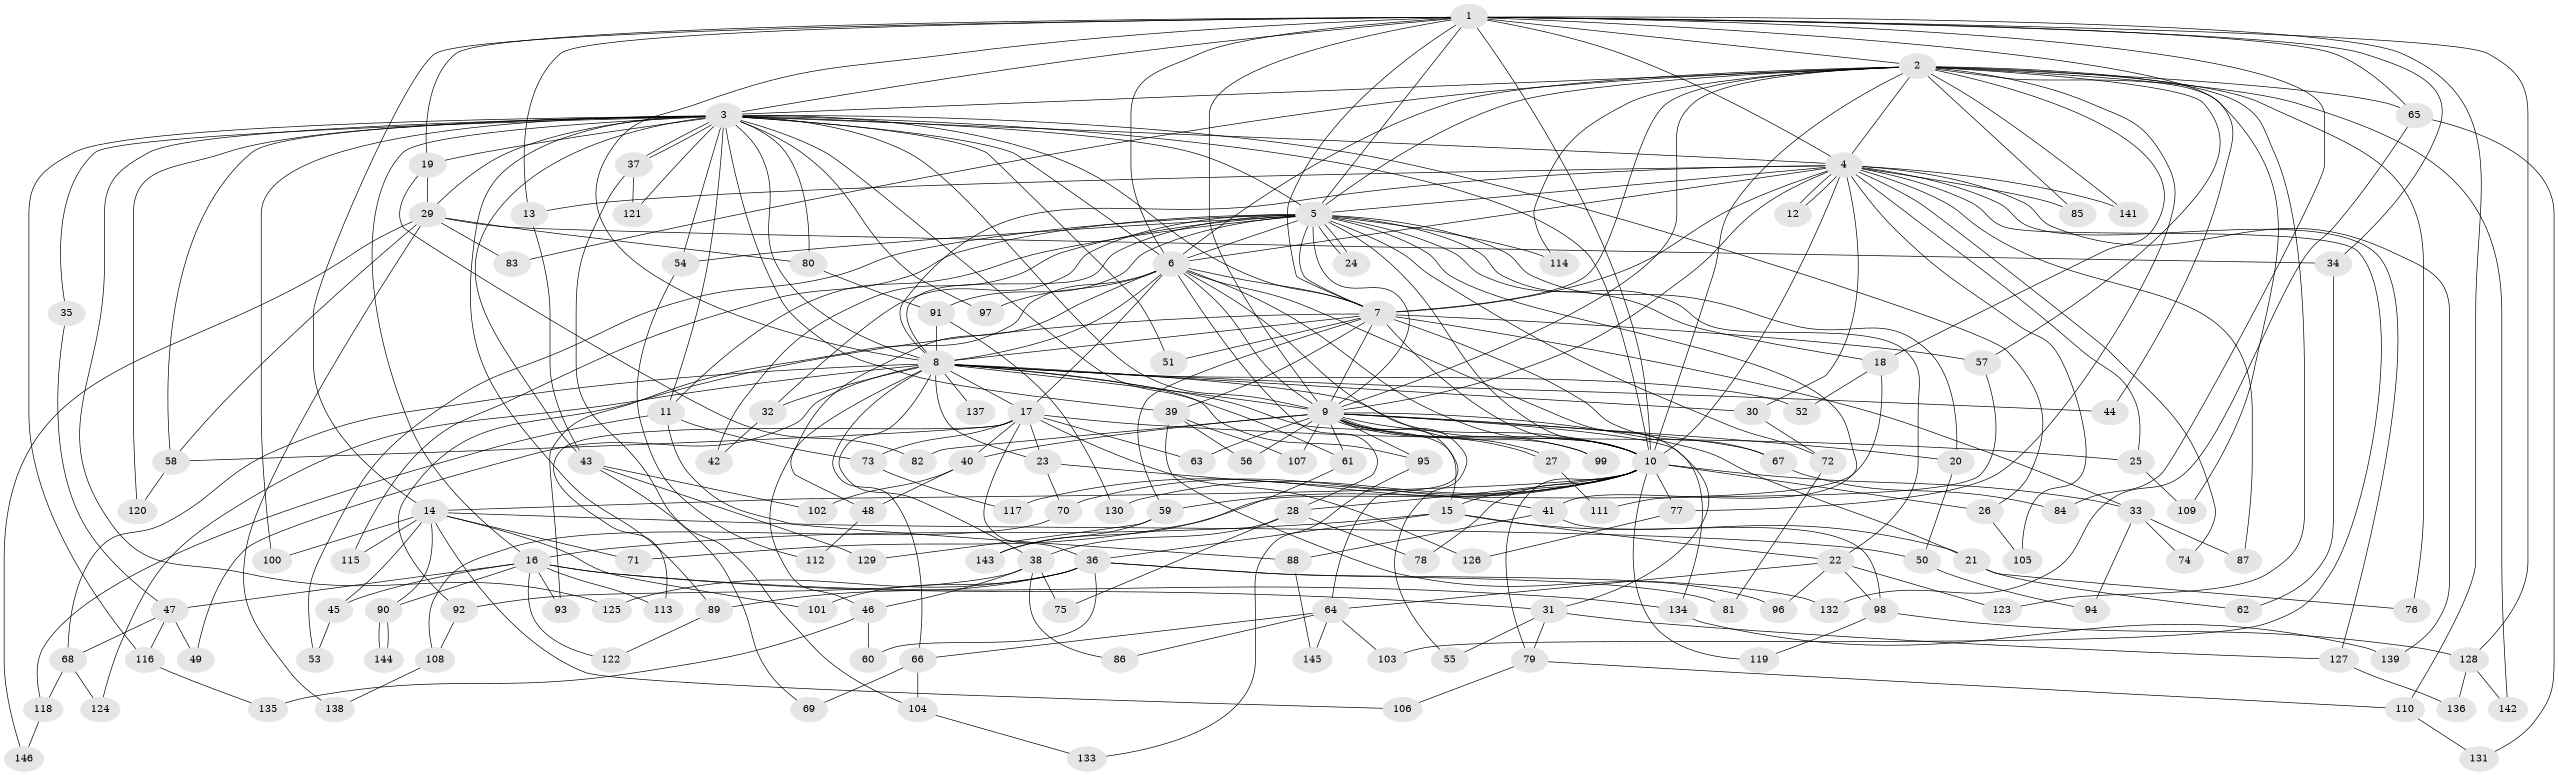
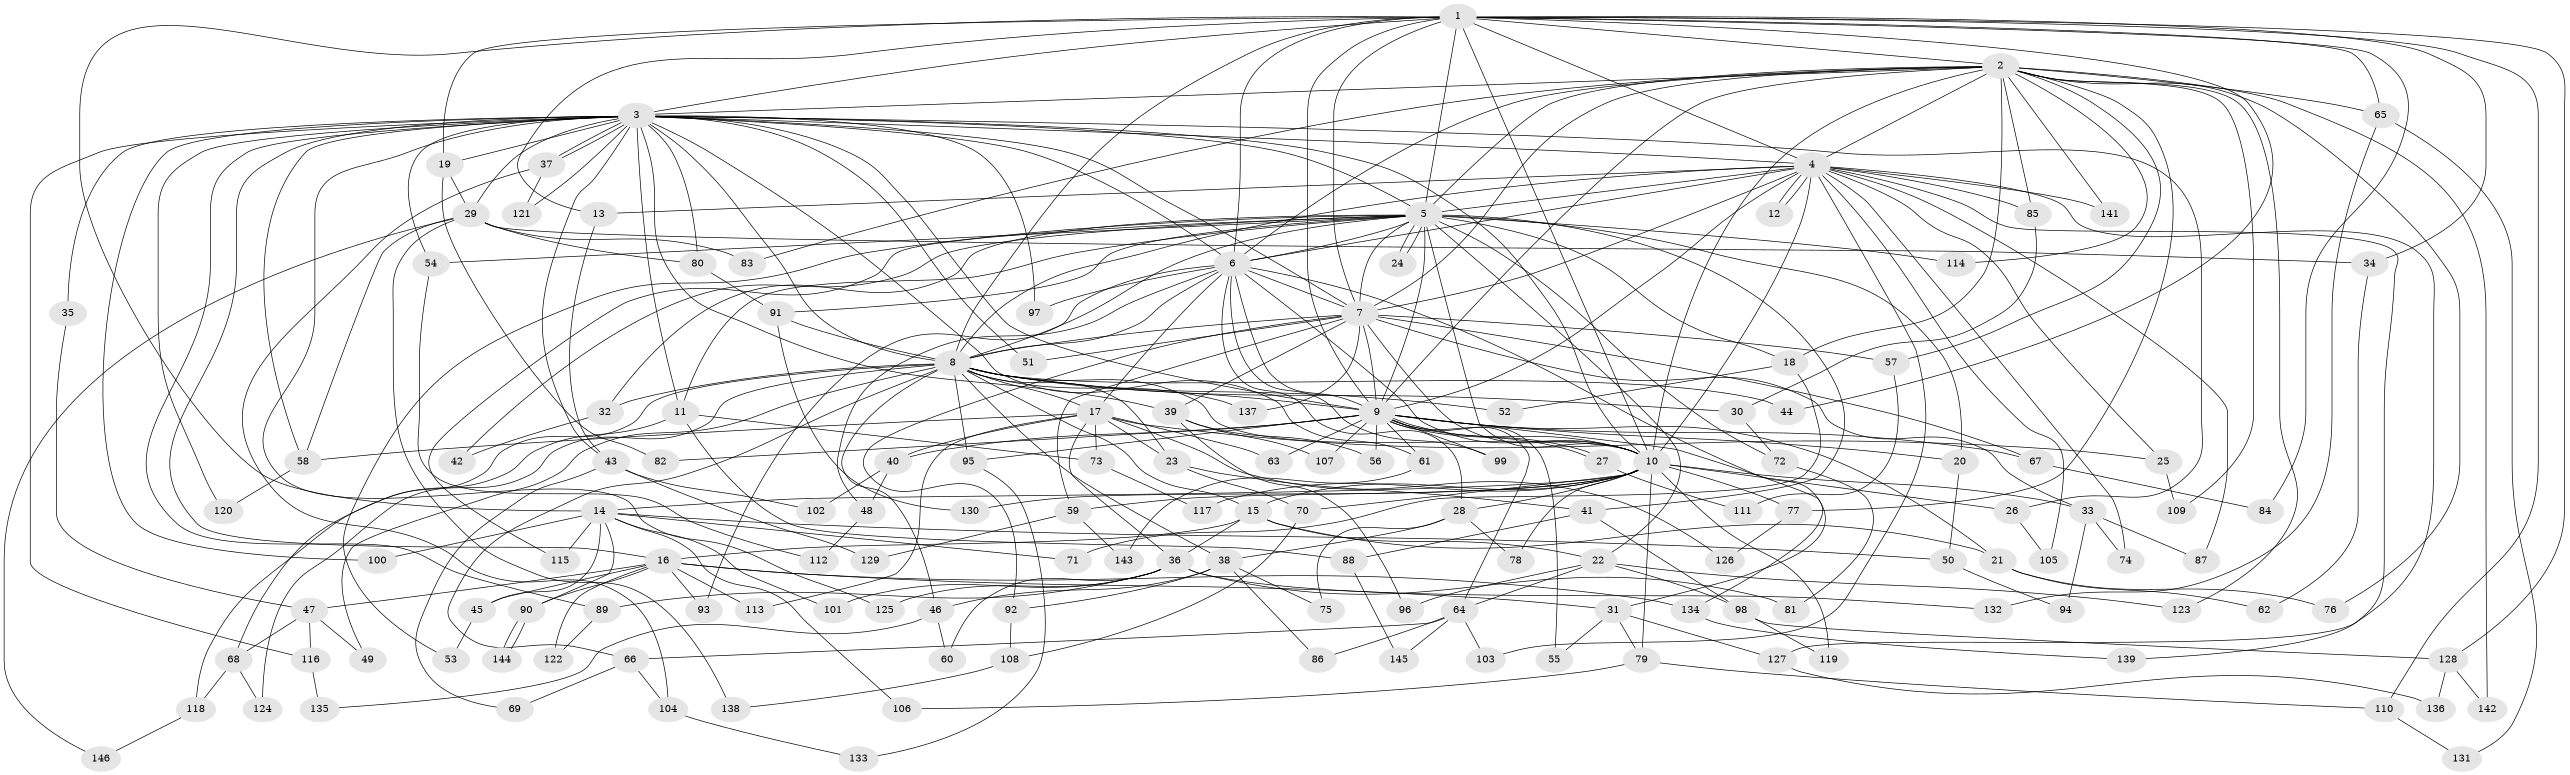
(1854, 312) -> (1922, 341)
none -> (1331, 386)
